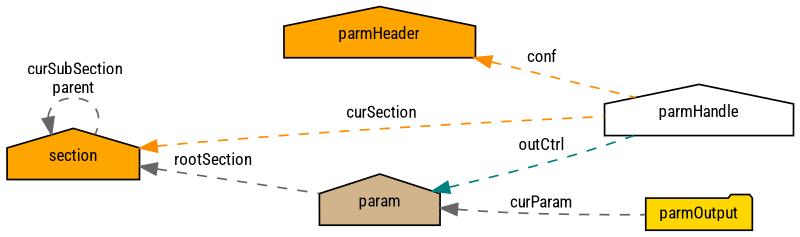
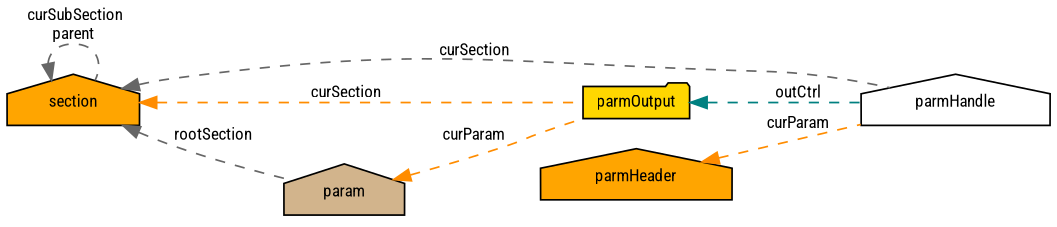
(540, 58) -> (797, 124)
none -> (370, 103)
(381, 129) -> (515, 61)
(542, 164) -> (784, 103)
(551, 214) -> (497, 149)
